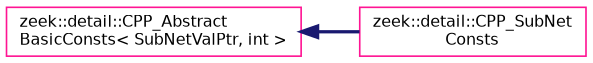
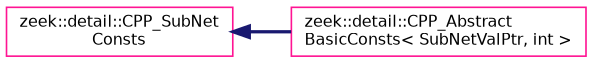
(339, 32) -> (270, 32)
